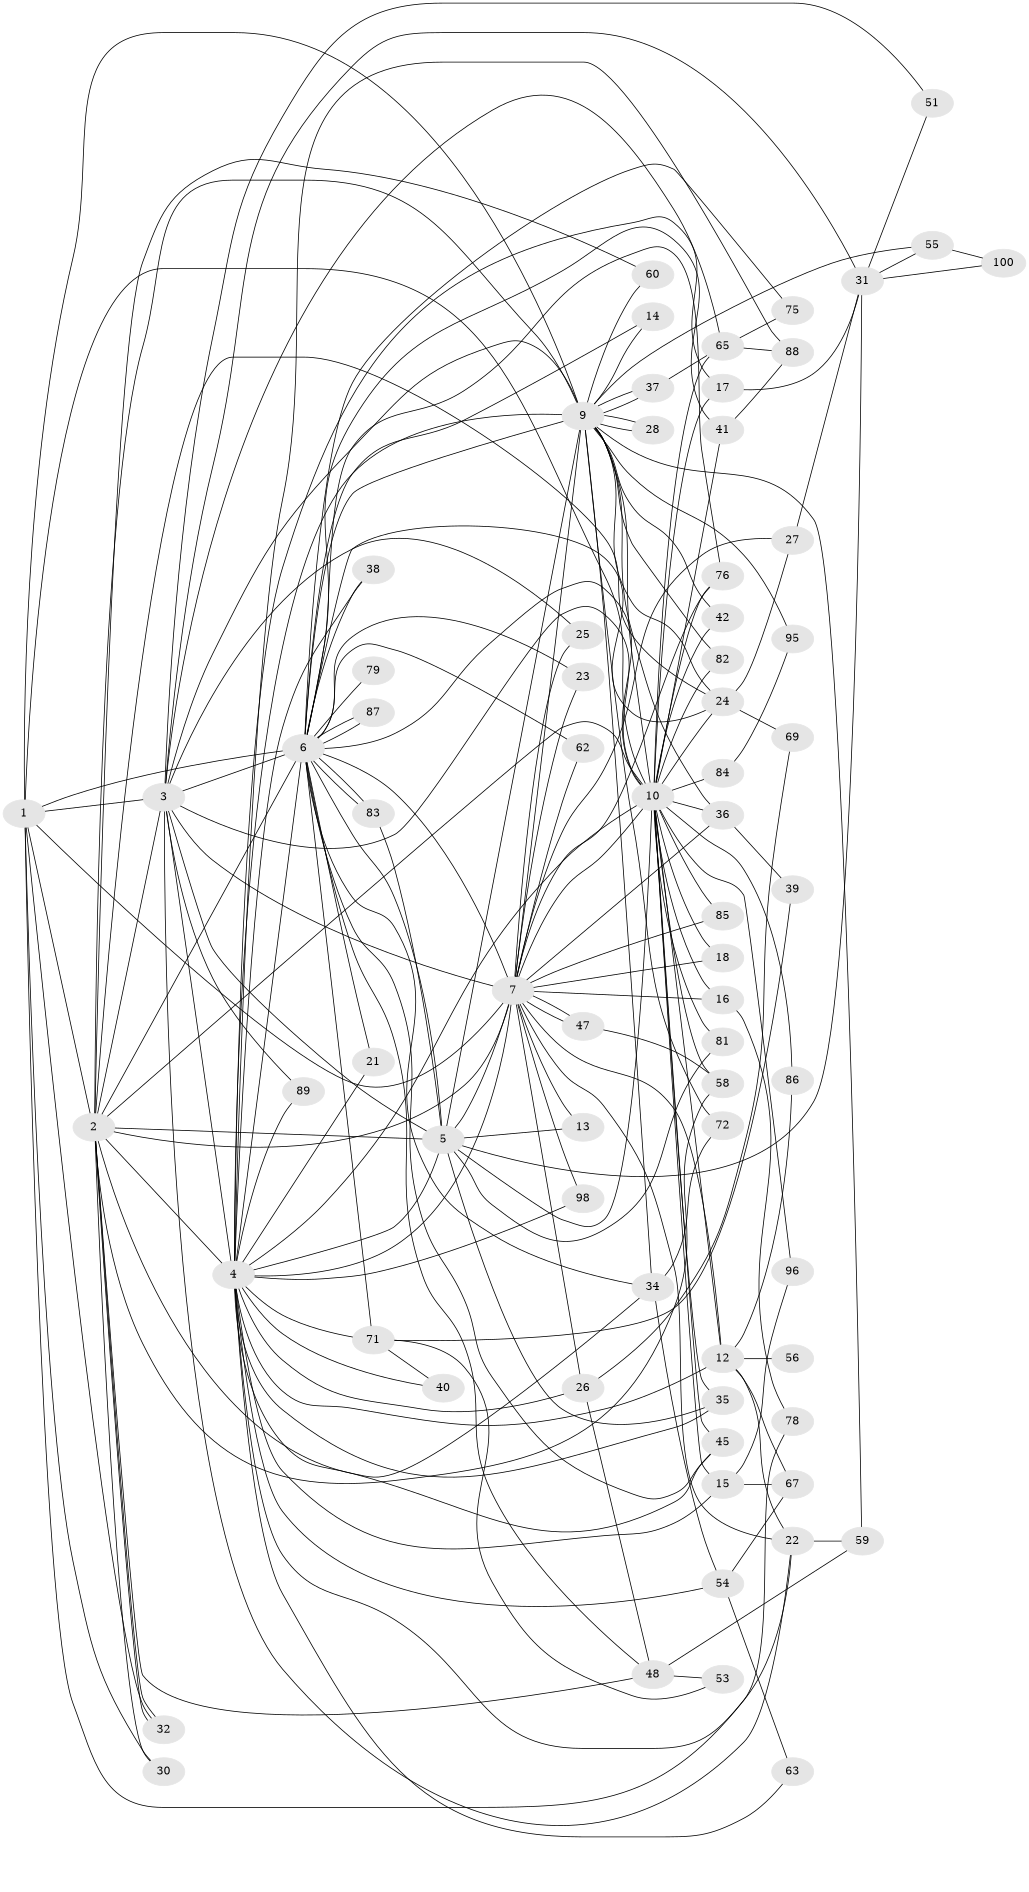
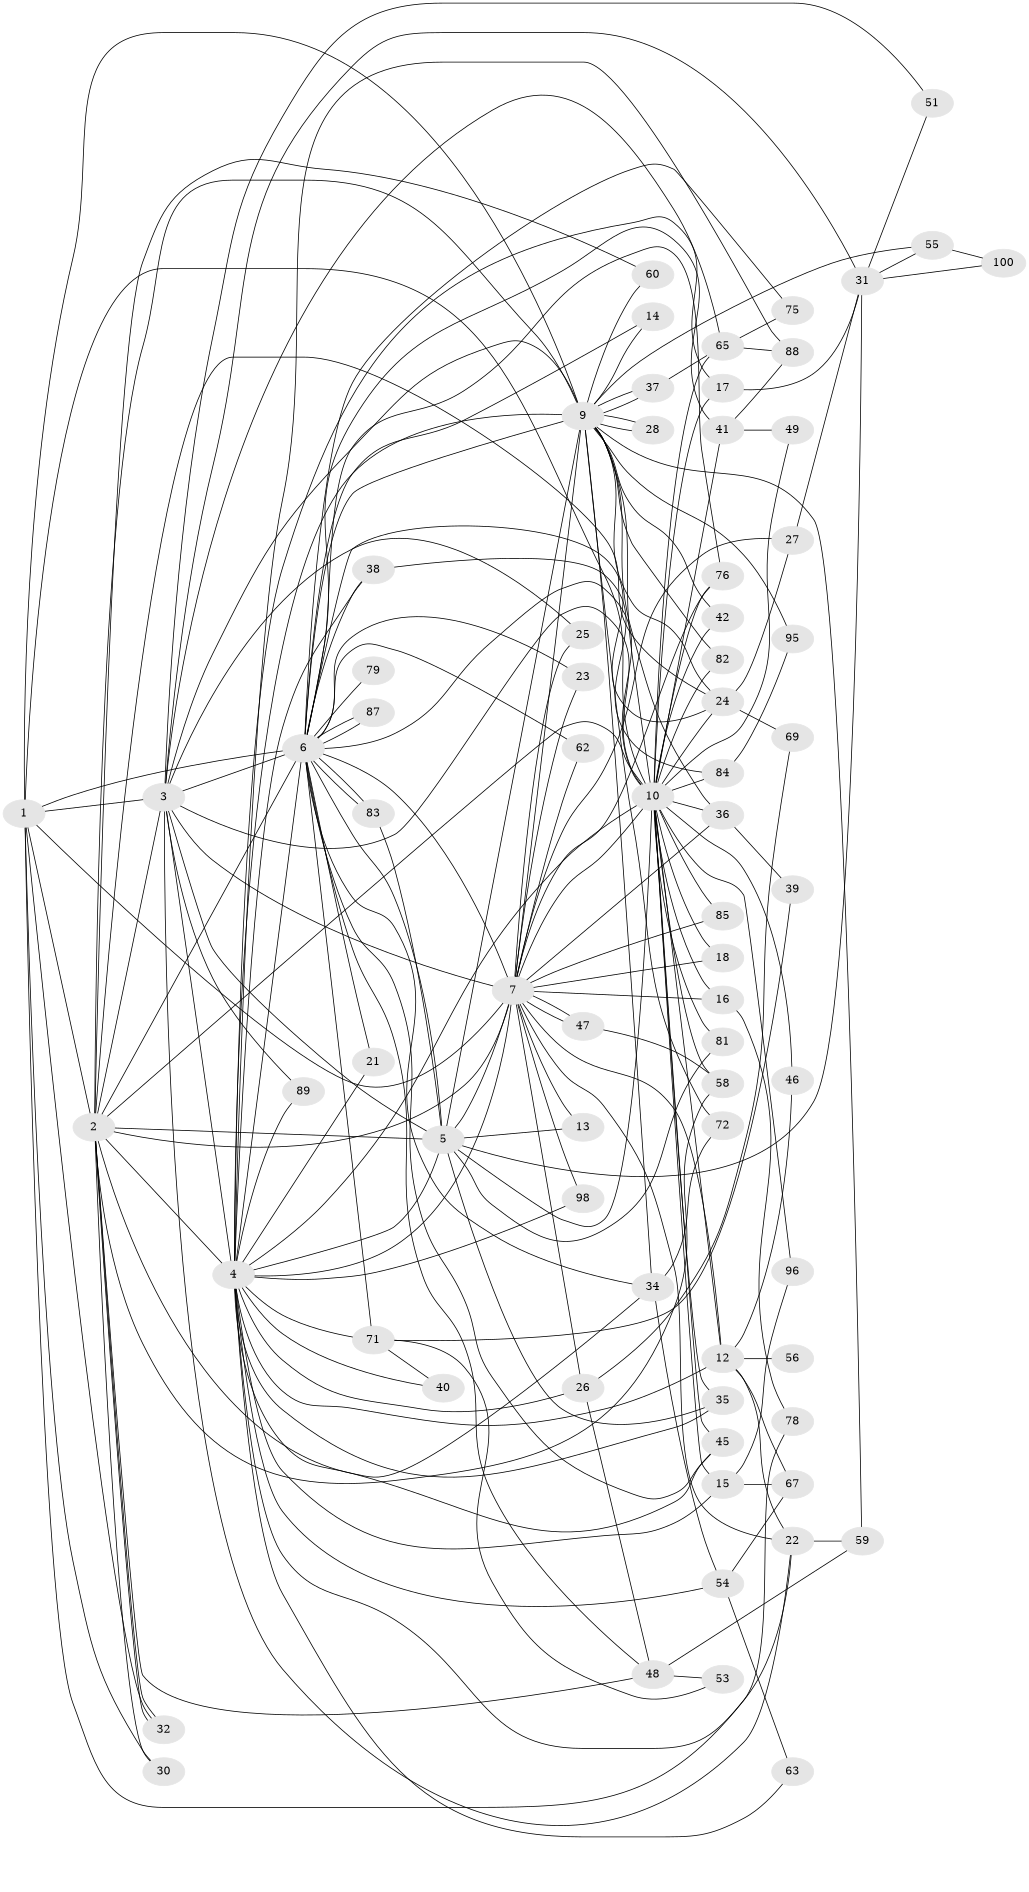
none -> (793, 430)
none -> (592, 568)
(793, 1081) -> (793, 1081)
